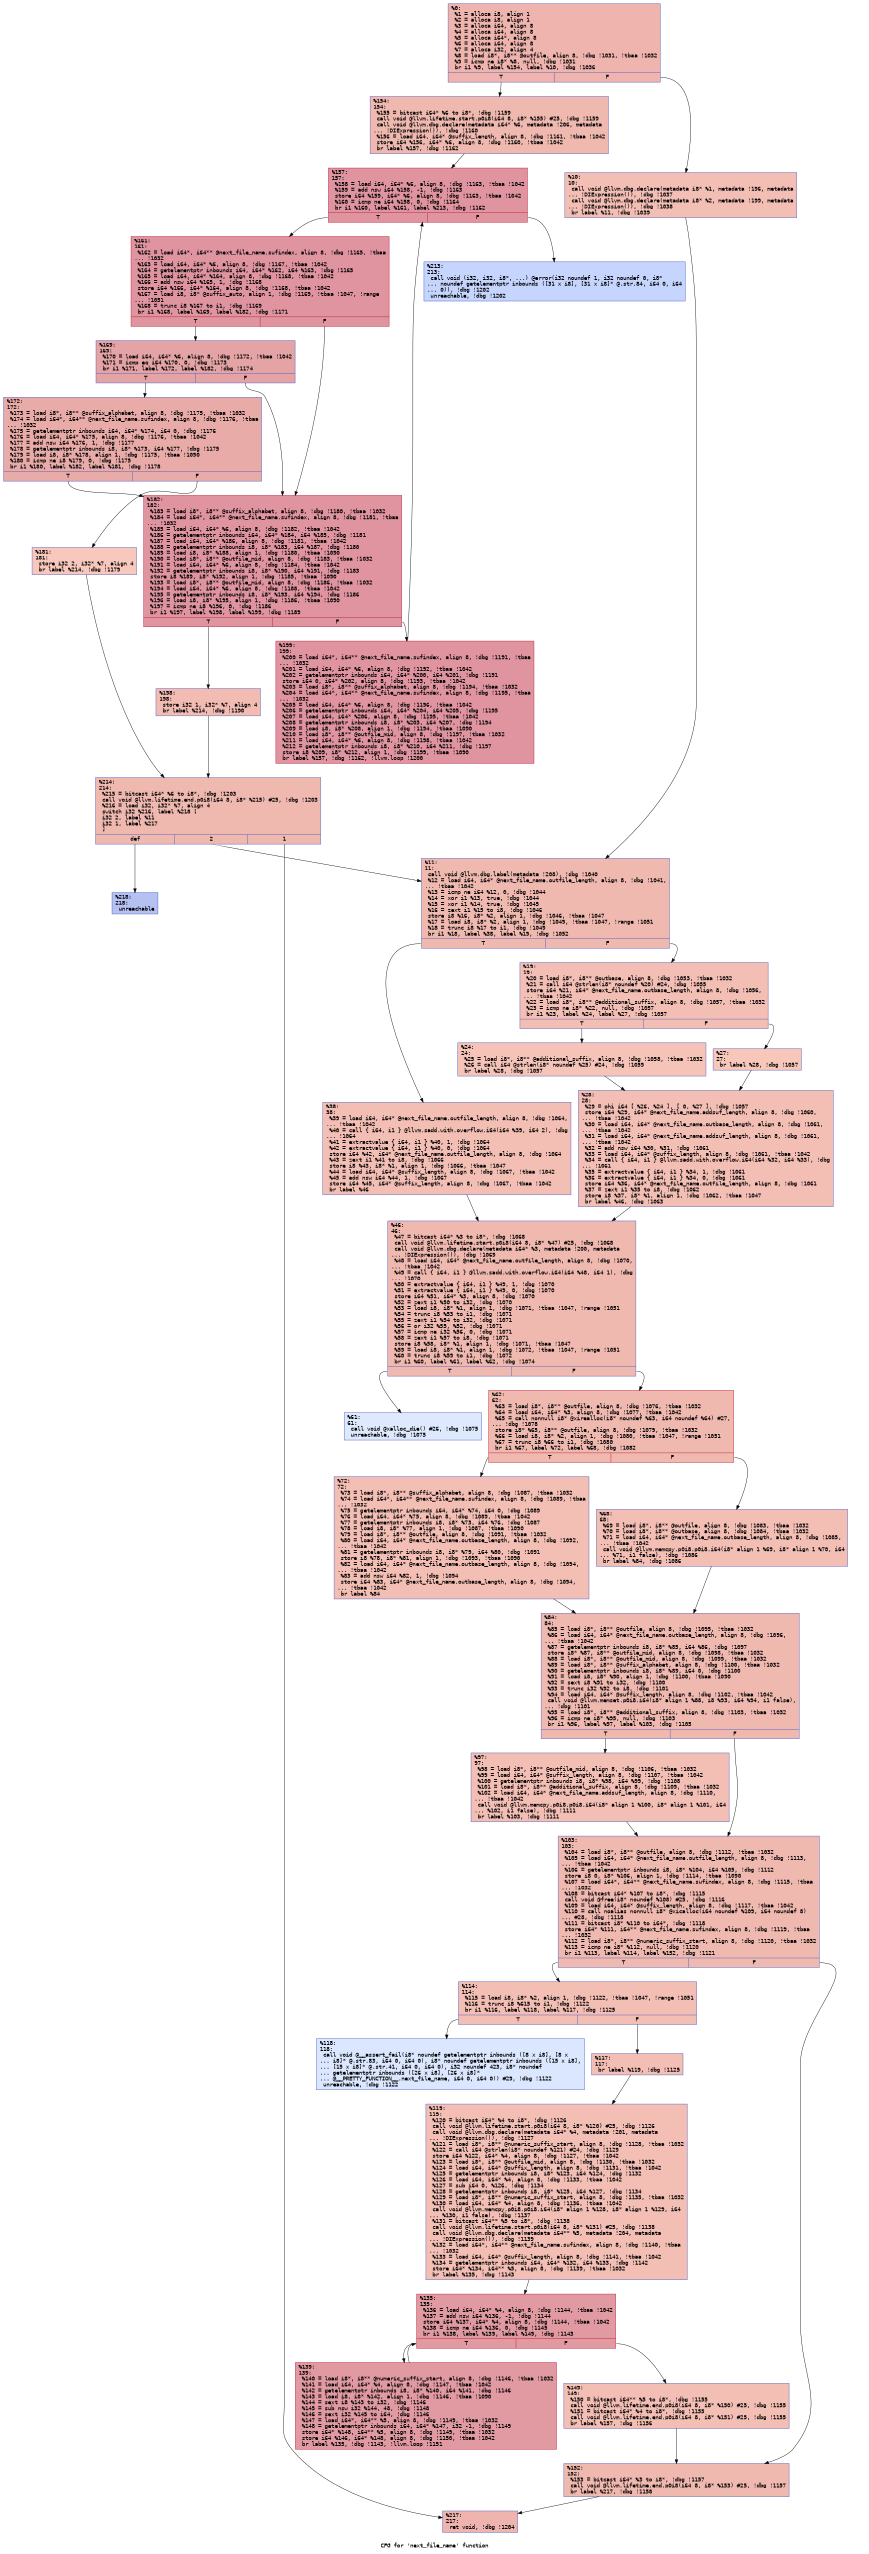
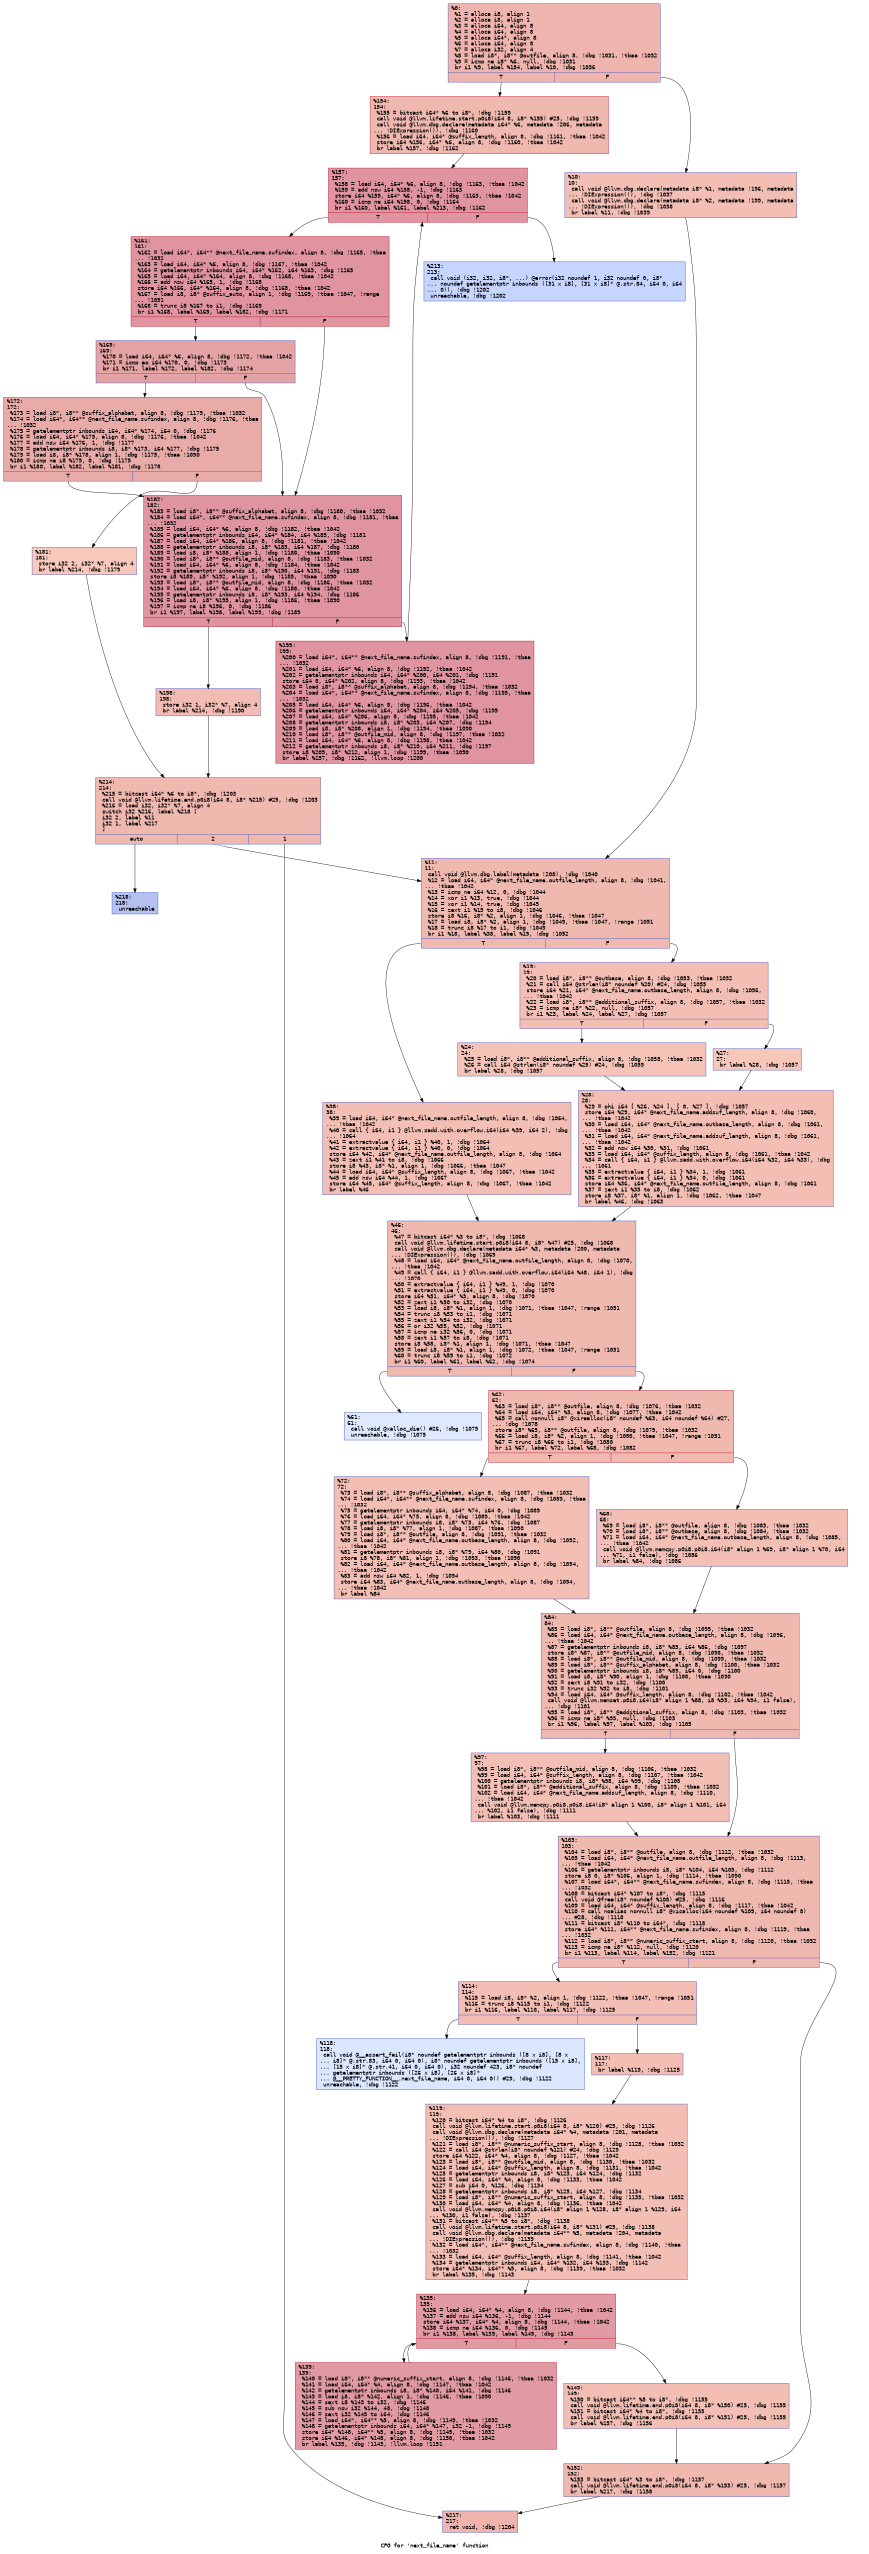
(513, 62) -> (513, 62)
(489, 125) -> (489, 125)
(135, 839) -> (136, 839)
(525, 2004) -> (525, 2004)
